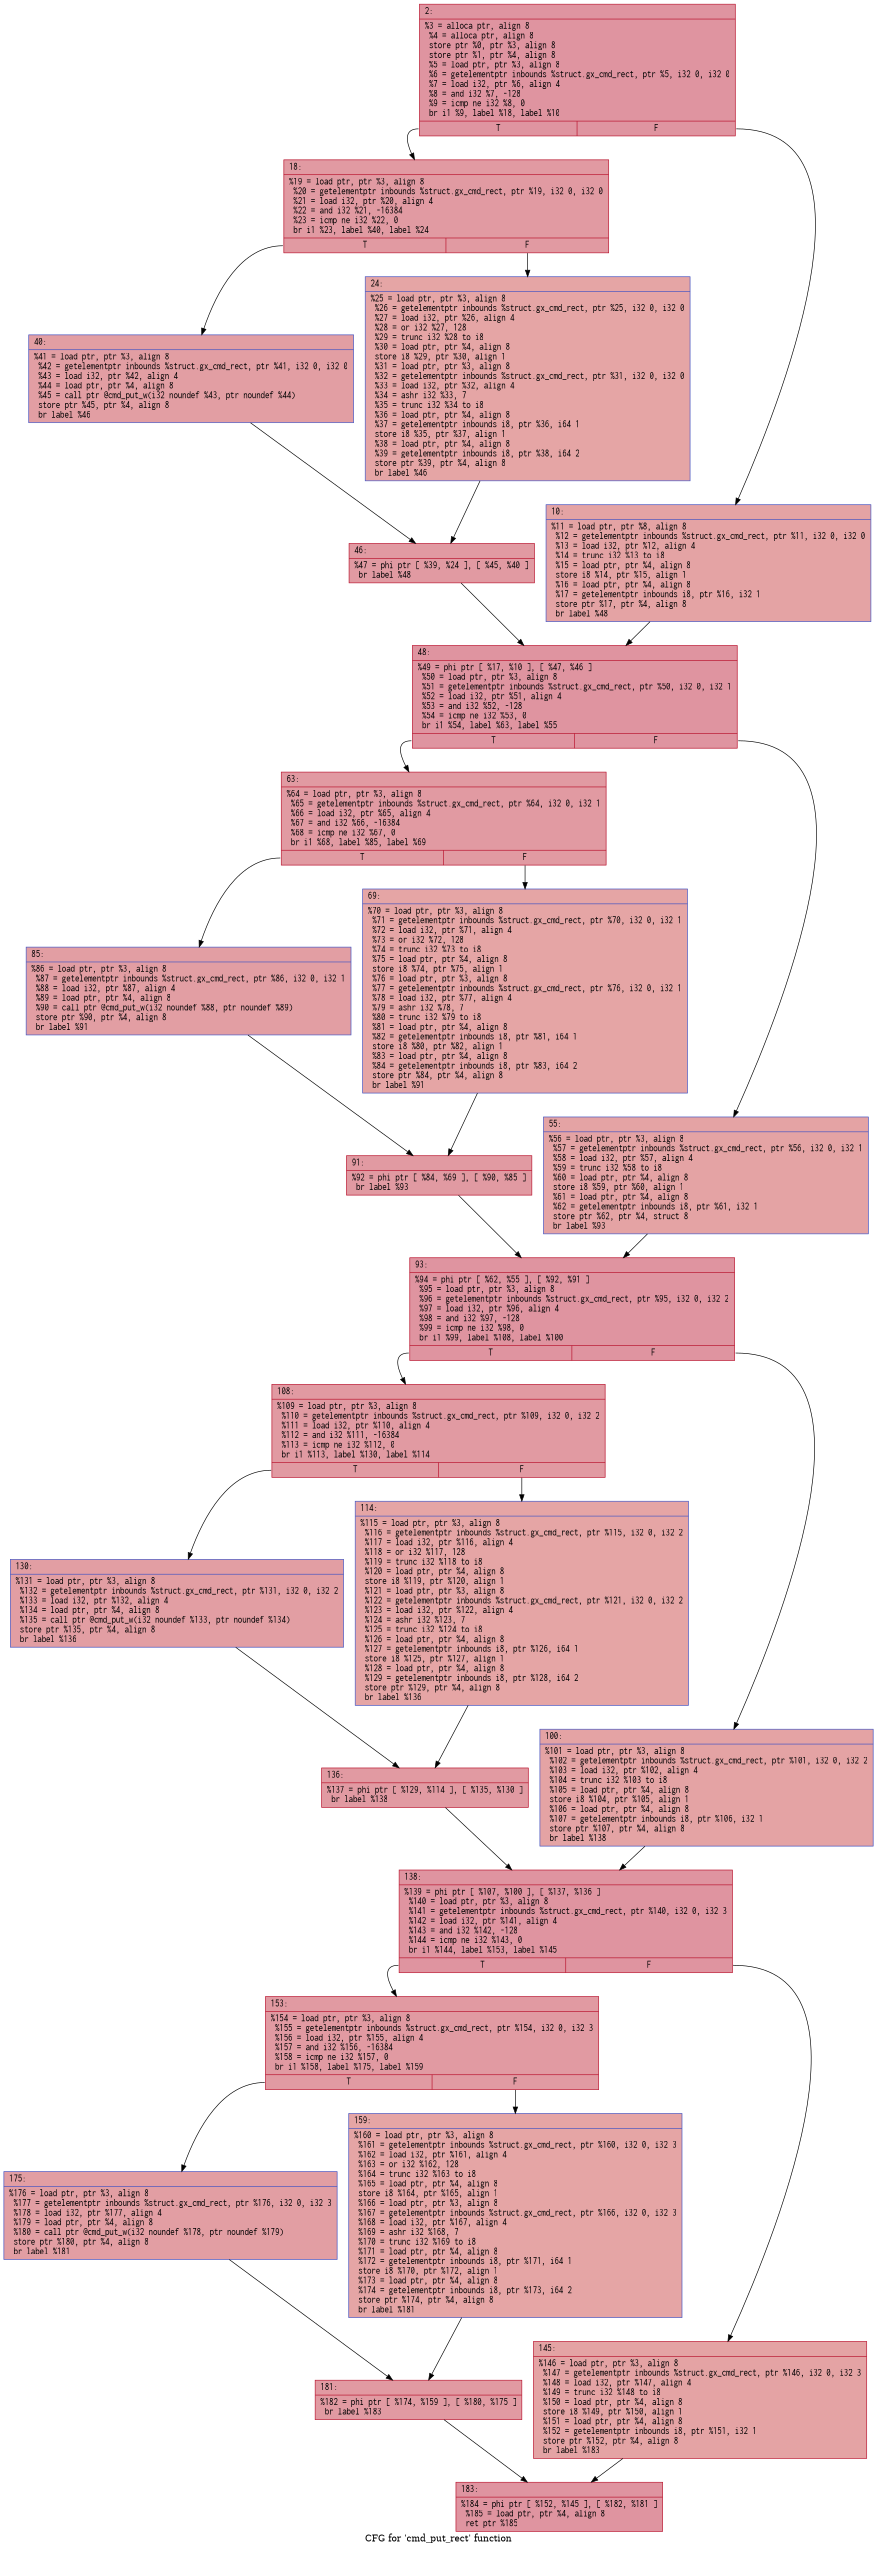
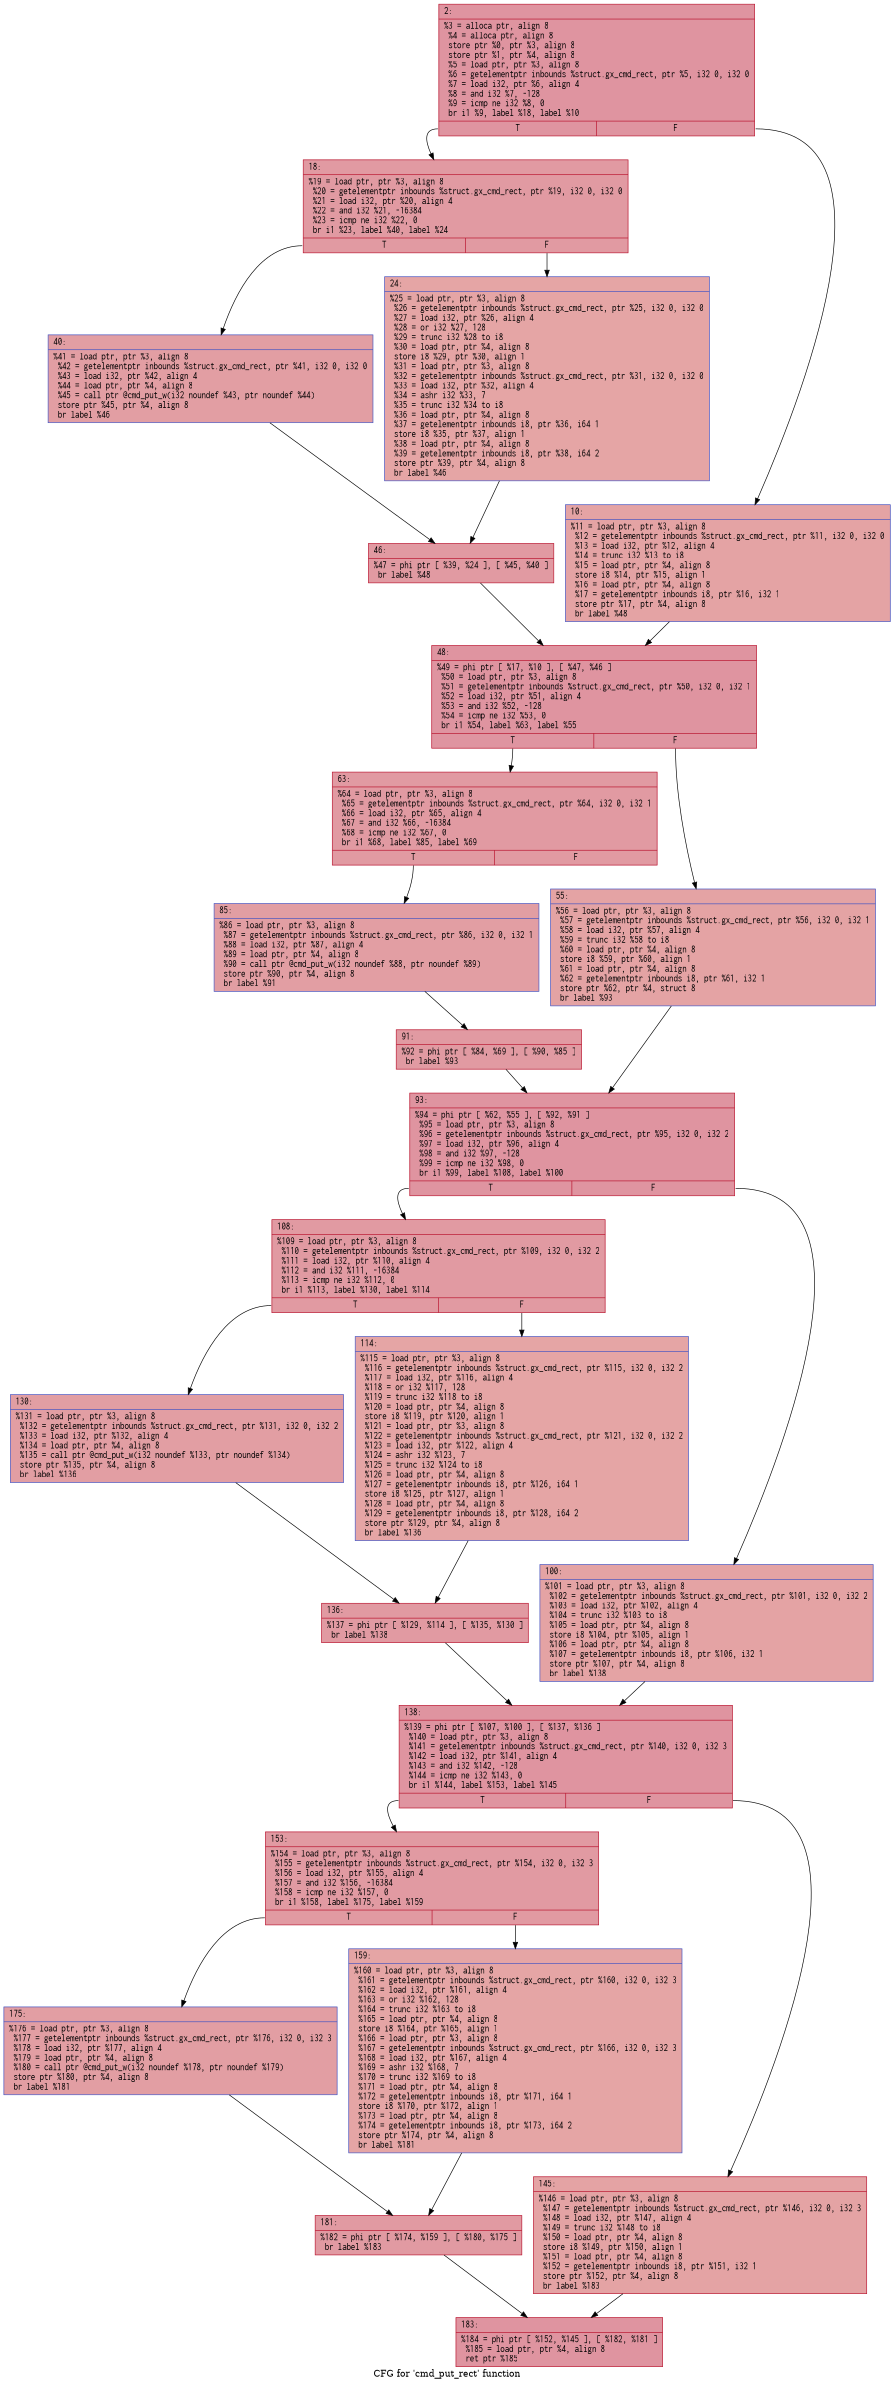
(619, 527) -> (638, 527)
(525, 991) -> none
